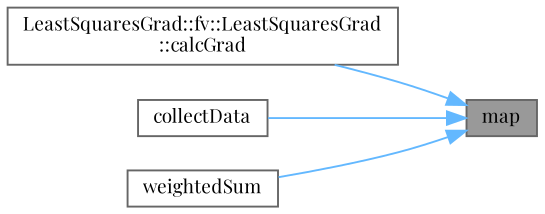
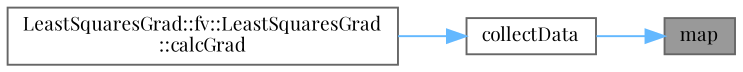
(392, 80) -> (422, 36)
(203, 189) -> none
